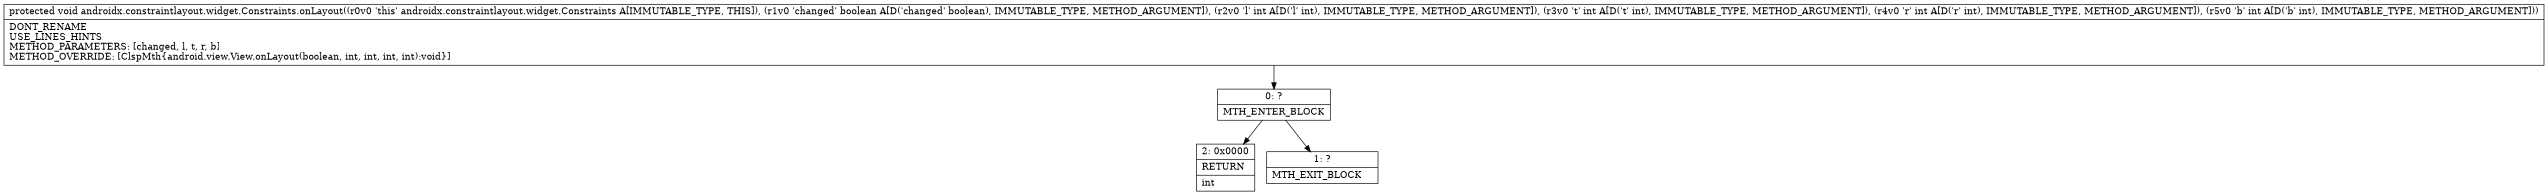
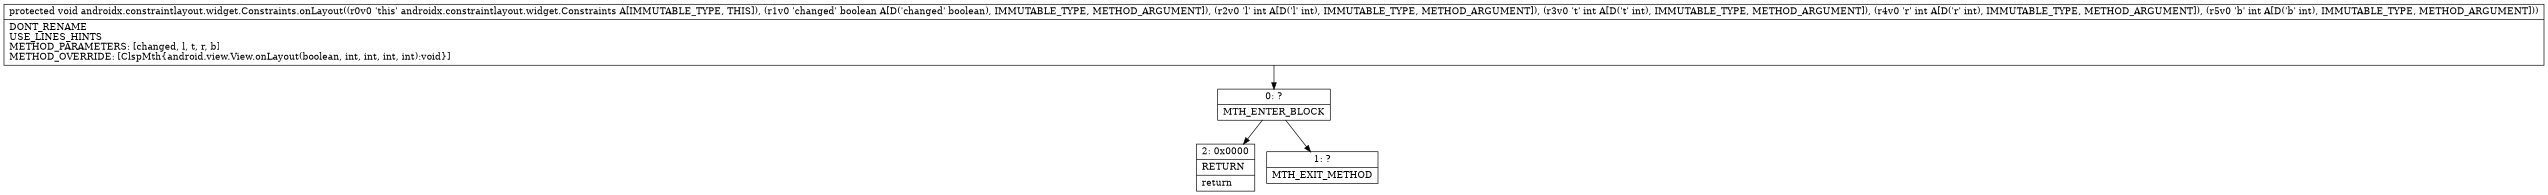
(1317, 175) -> (1322, 175)
(1208, 183) -> (1217, 183)
